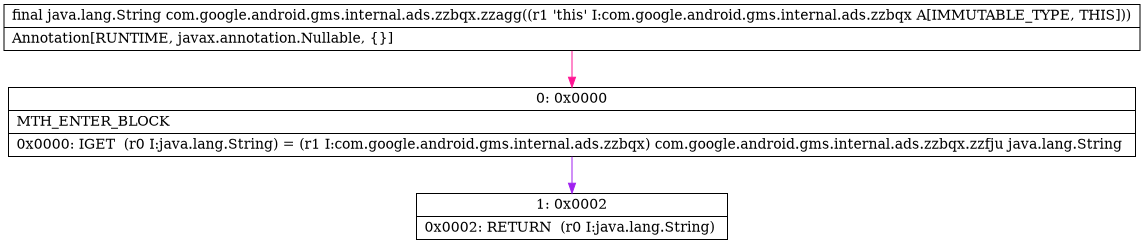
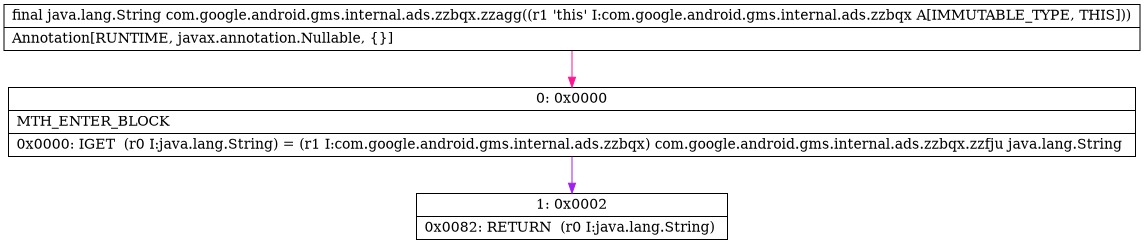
(572, 228) -> (572, 228)
